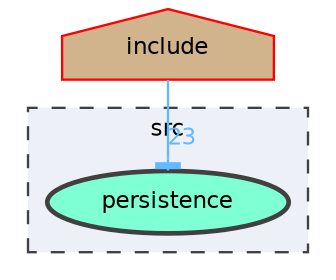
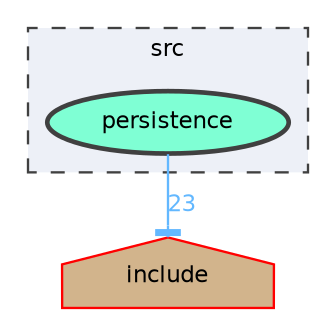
(168, 123) -> (168, 190)
